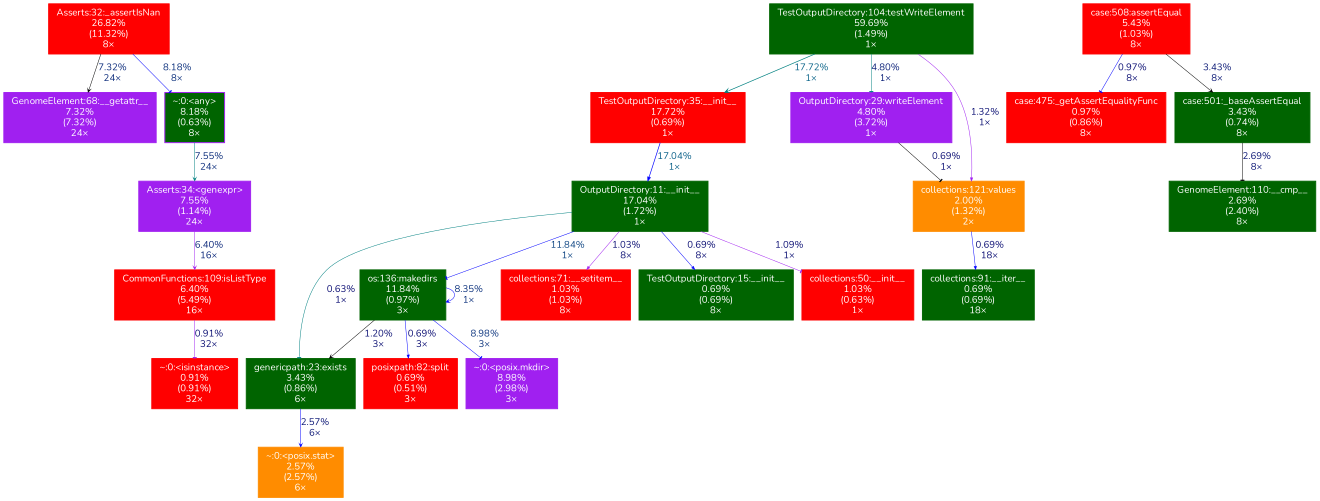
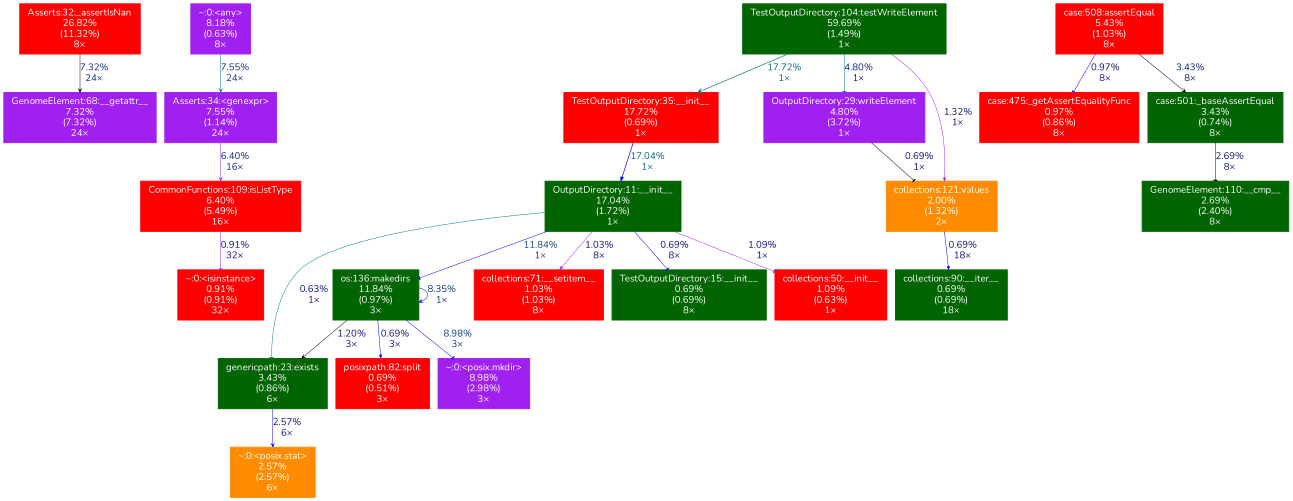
(151, 72) -> none
(195, 118) -> (221, 29)
(677, 249) -> (650, 250)
(858, 295) -> (831, 295)
(978, 295) -> (951, 295)
